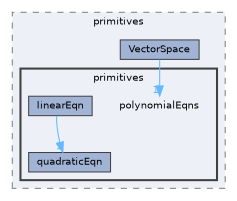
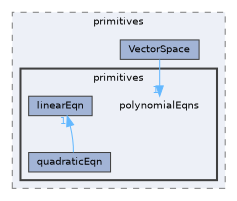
(57, 129) -> (73, 139)
